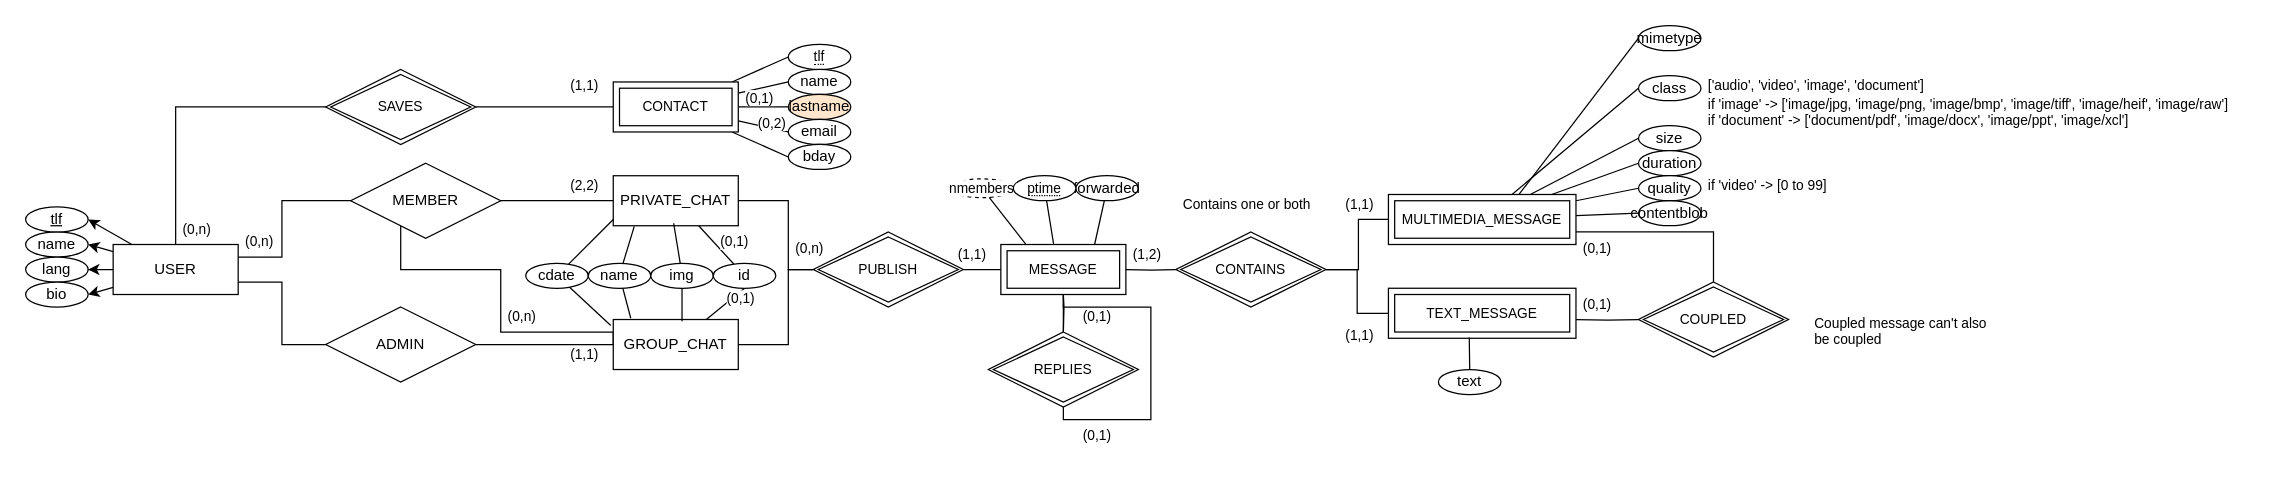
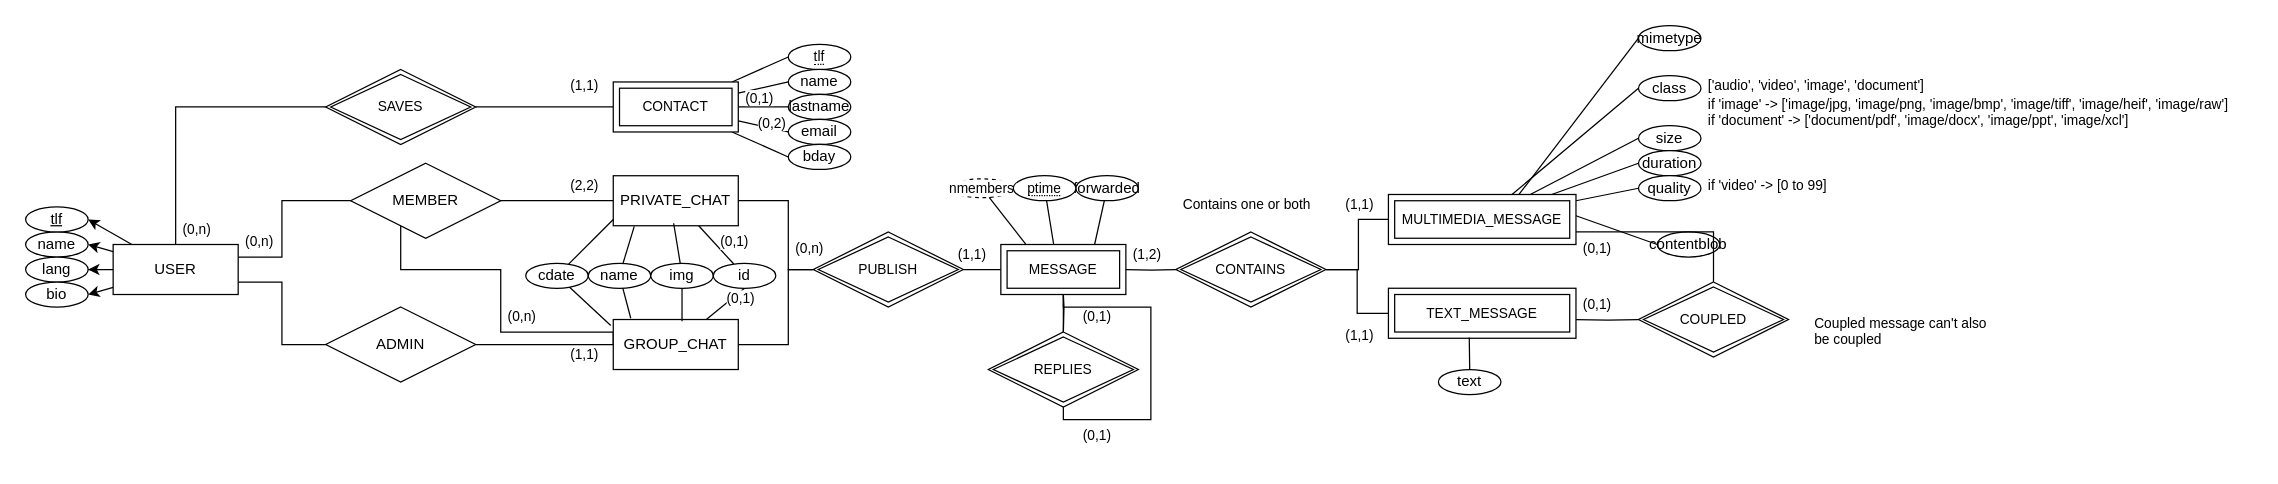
(819, 107) -> (819, 107)
(1669, 213) -> (1688, 244)
